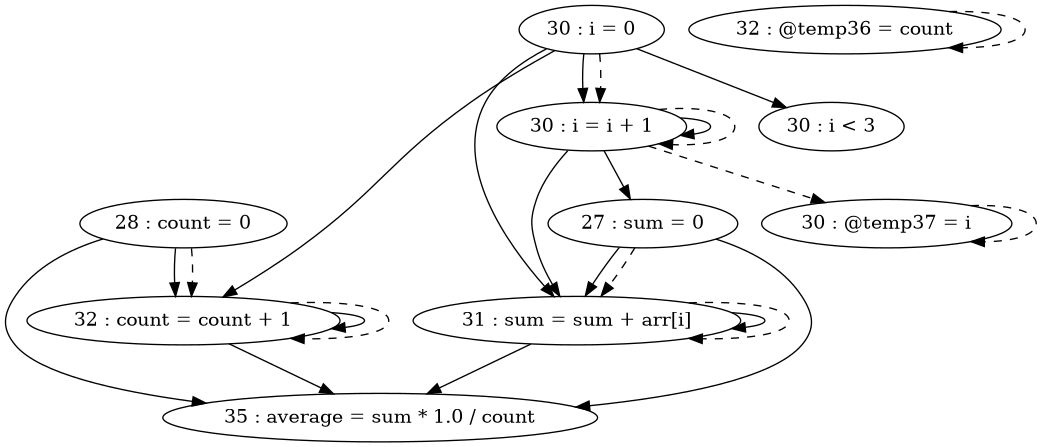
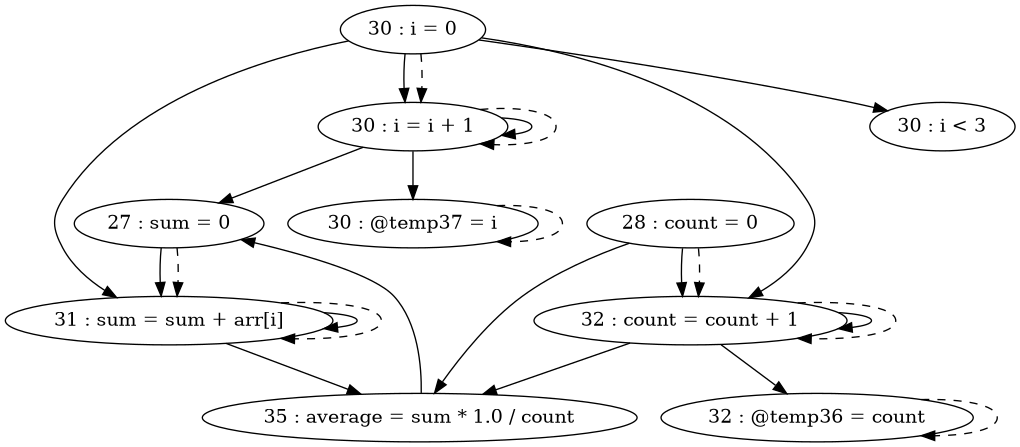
(730, 172) -> (413, 169)
(532, 215) -> none
(775, 364) -> (375, 282)
none -> (748, 365)
